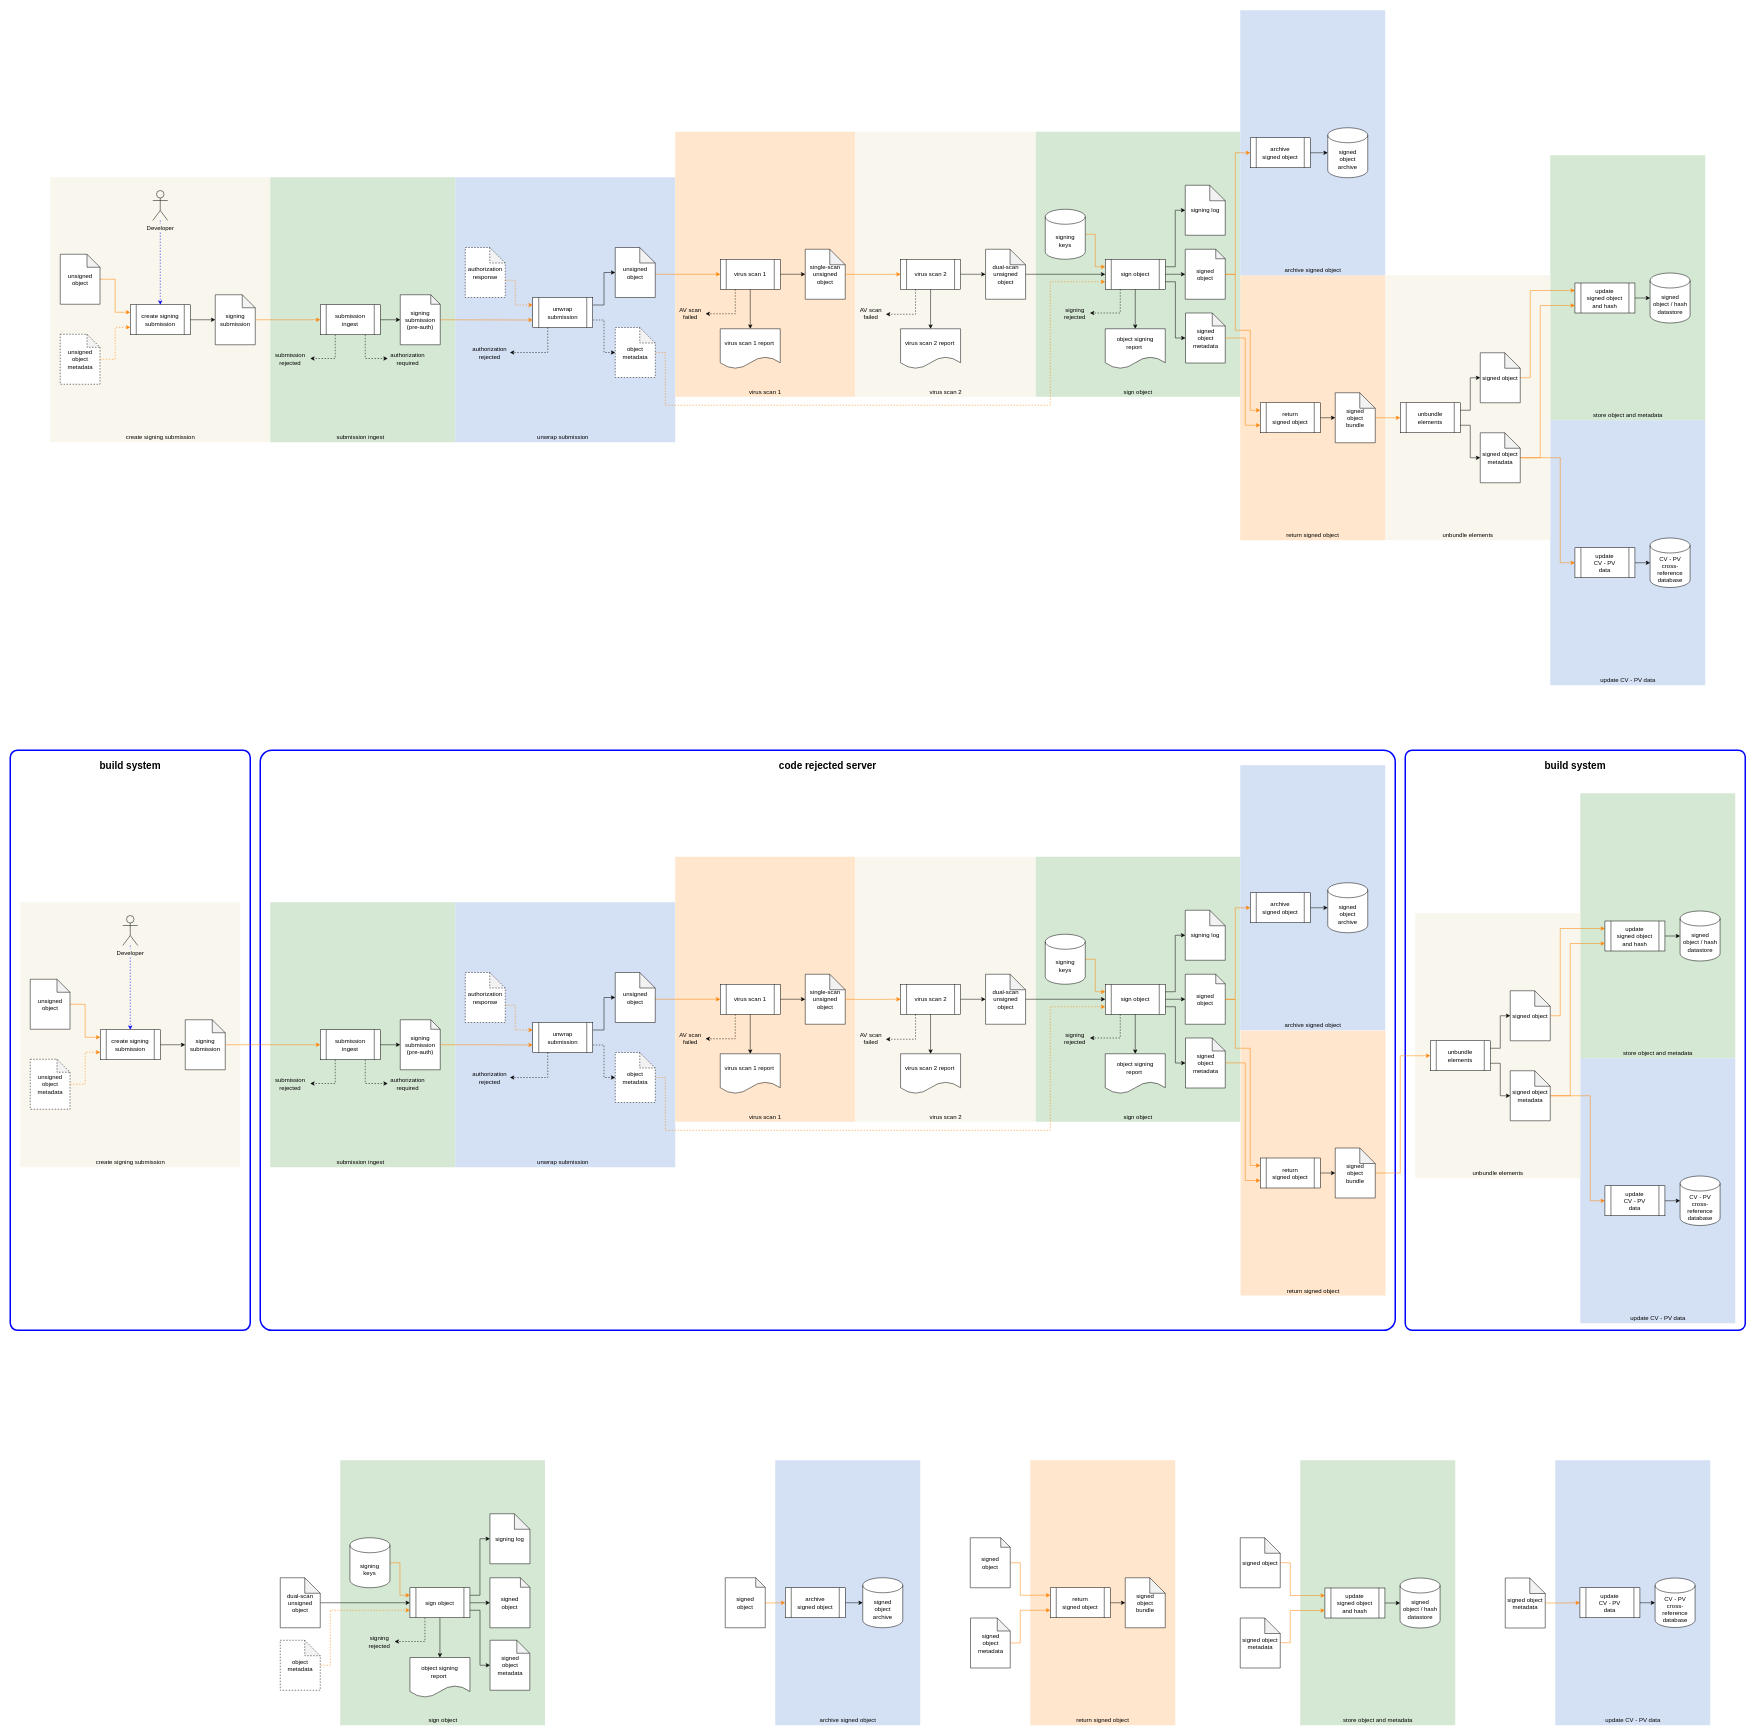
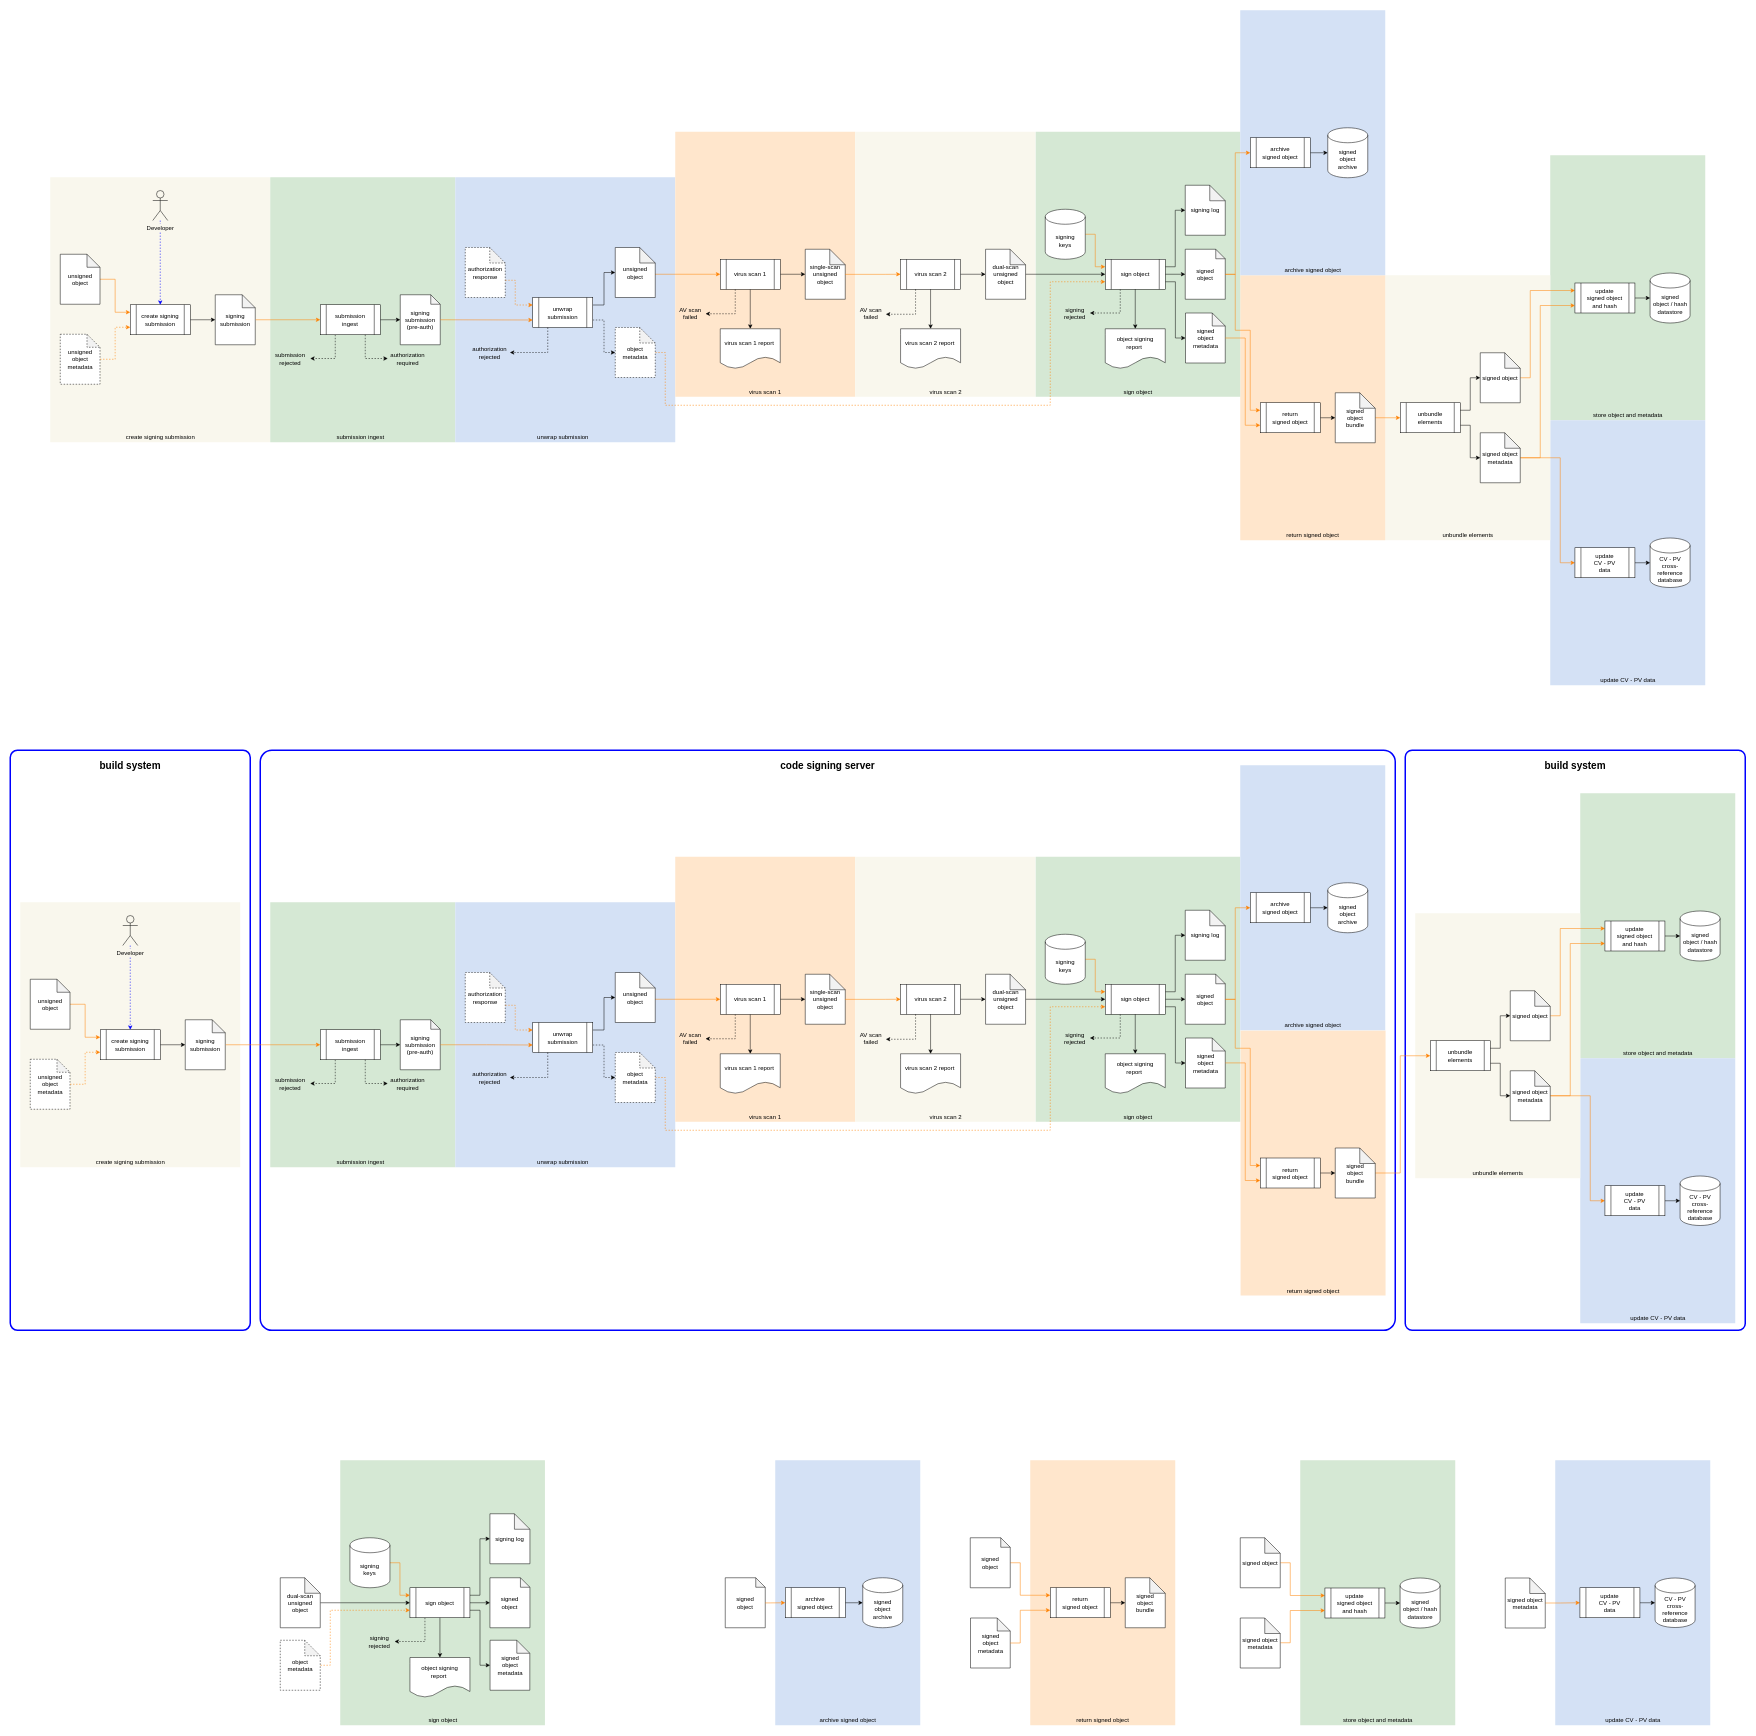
(828, 765) -> (828, 765)
